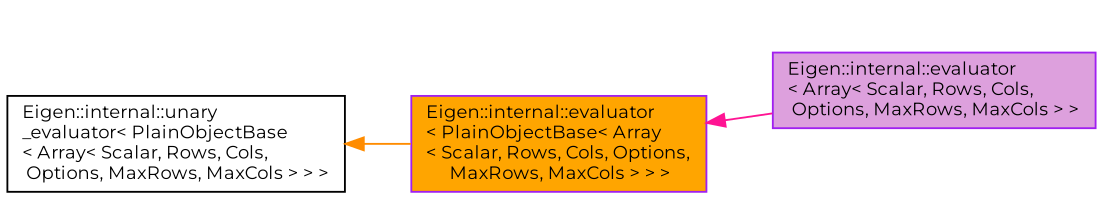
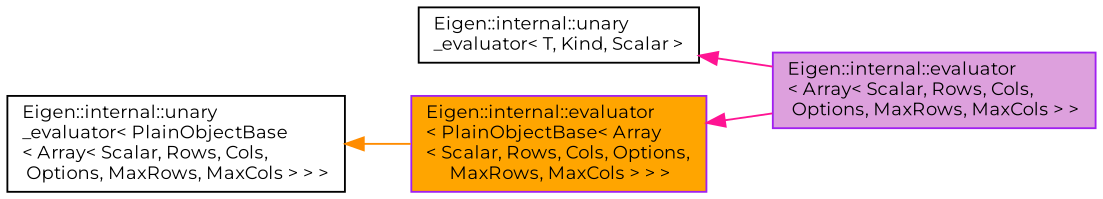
none -> (559, 35)
